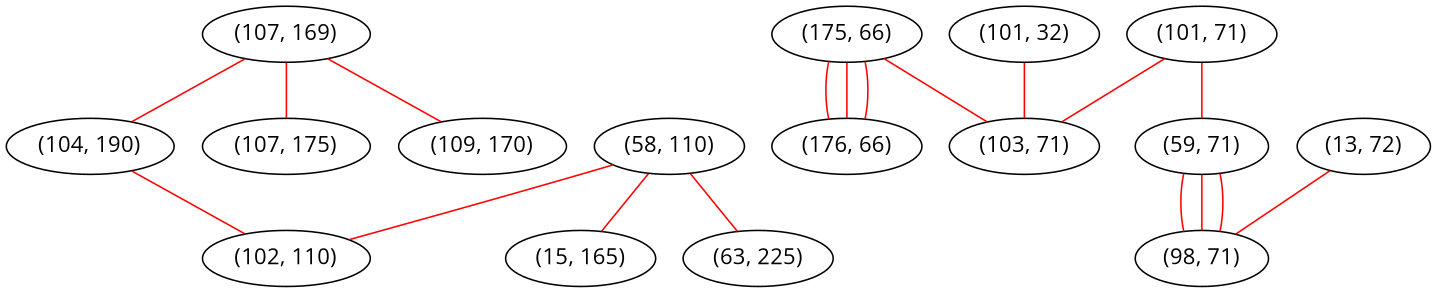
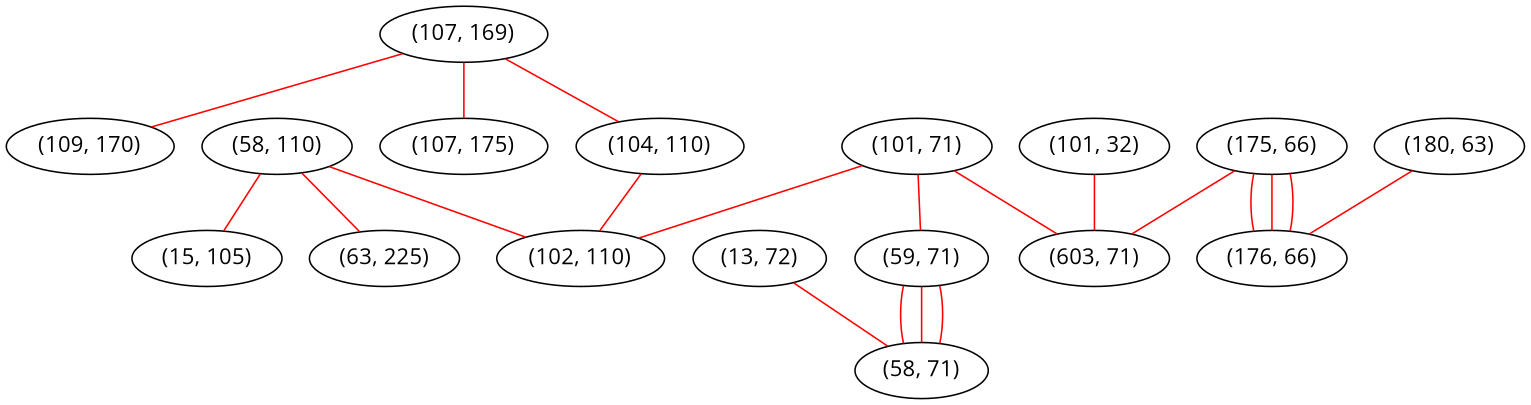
(90, 146) -> (660, 146)
(1024, 146) -> (1094, 258)
none -> (1449, 146)
none -> (750, 202)
(581, 258) -> (207, 258)
(1202, 258) -> (922, 371)
